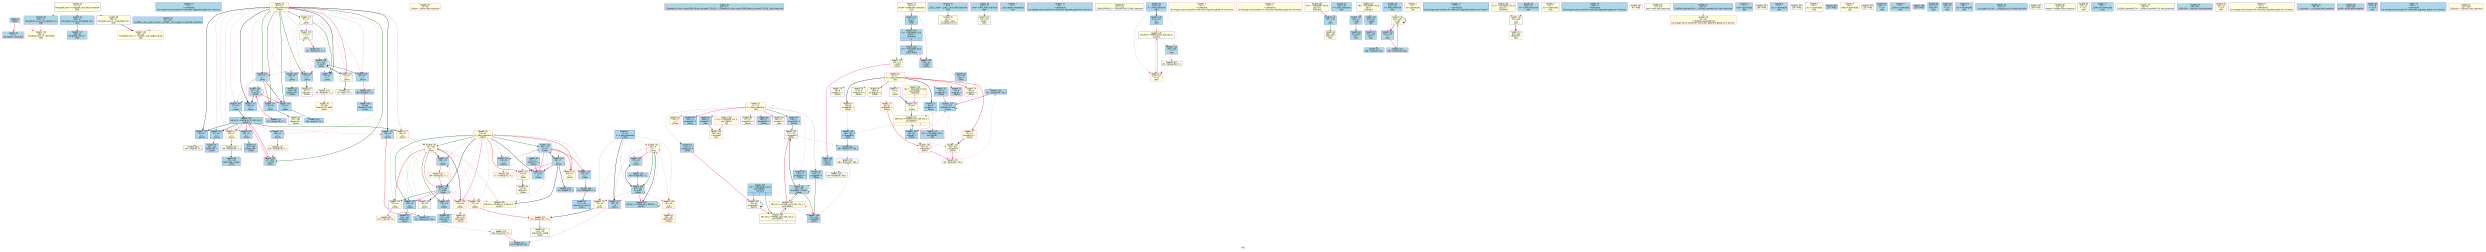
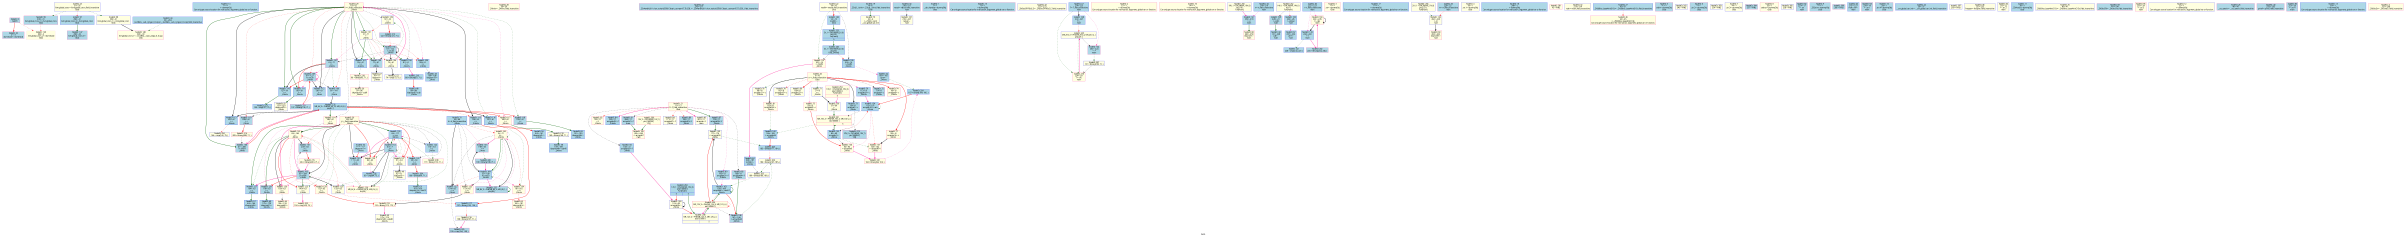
(306, 27) -> (377, 27)
